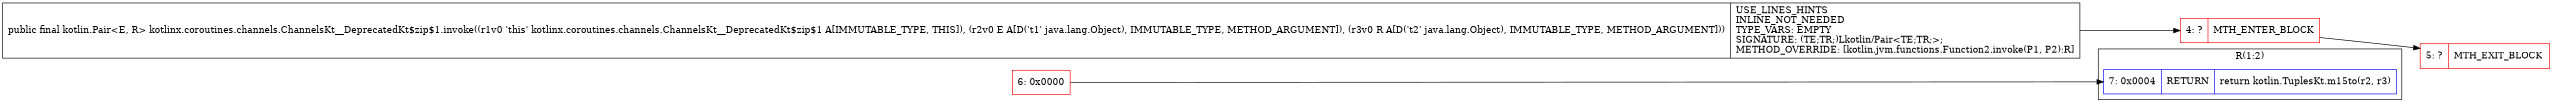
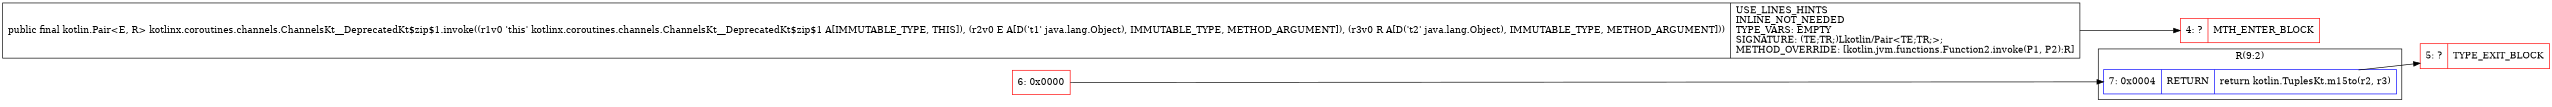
(2367, 42) -> (2386, 67)
(2250, 56) -> (2250, 56)
(2498, 56) -> (2499, 56)
